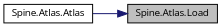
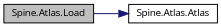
(105, 14) -> (106, 14)
